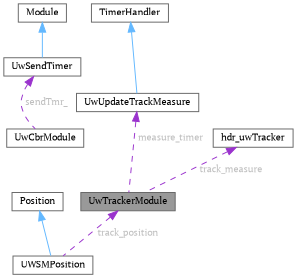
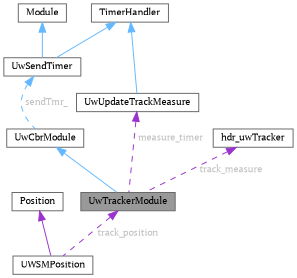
none -> (82, 42)
(22, 108) -> (22, 108)
none -> (90, 173)
(46, 238) -> (46, 238)
